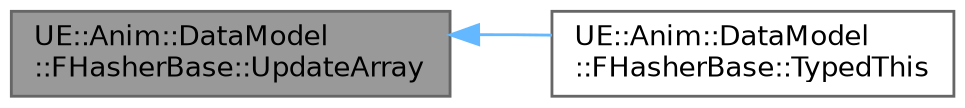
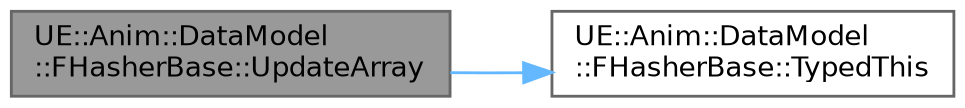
(515, 35) -> (487, 73)
